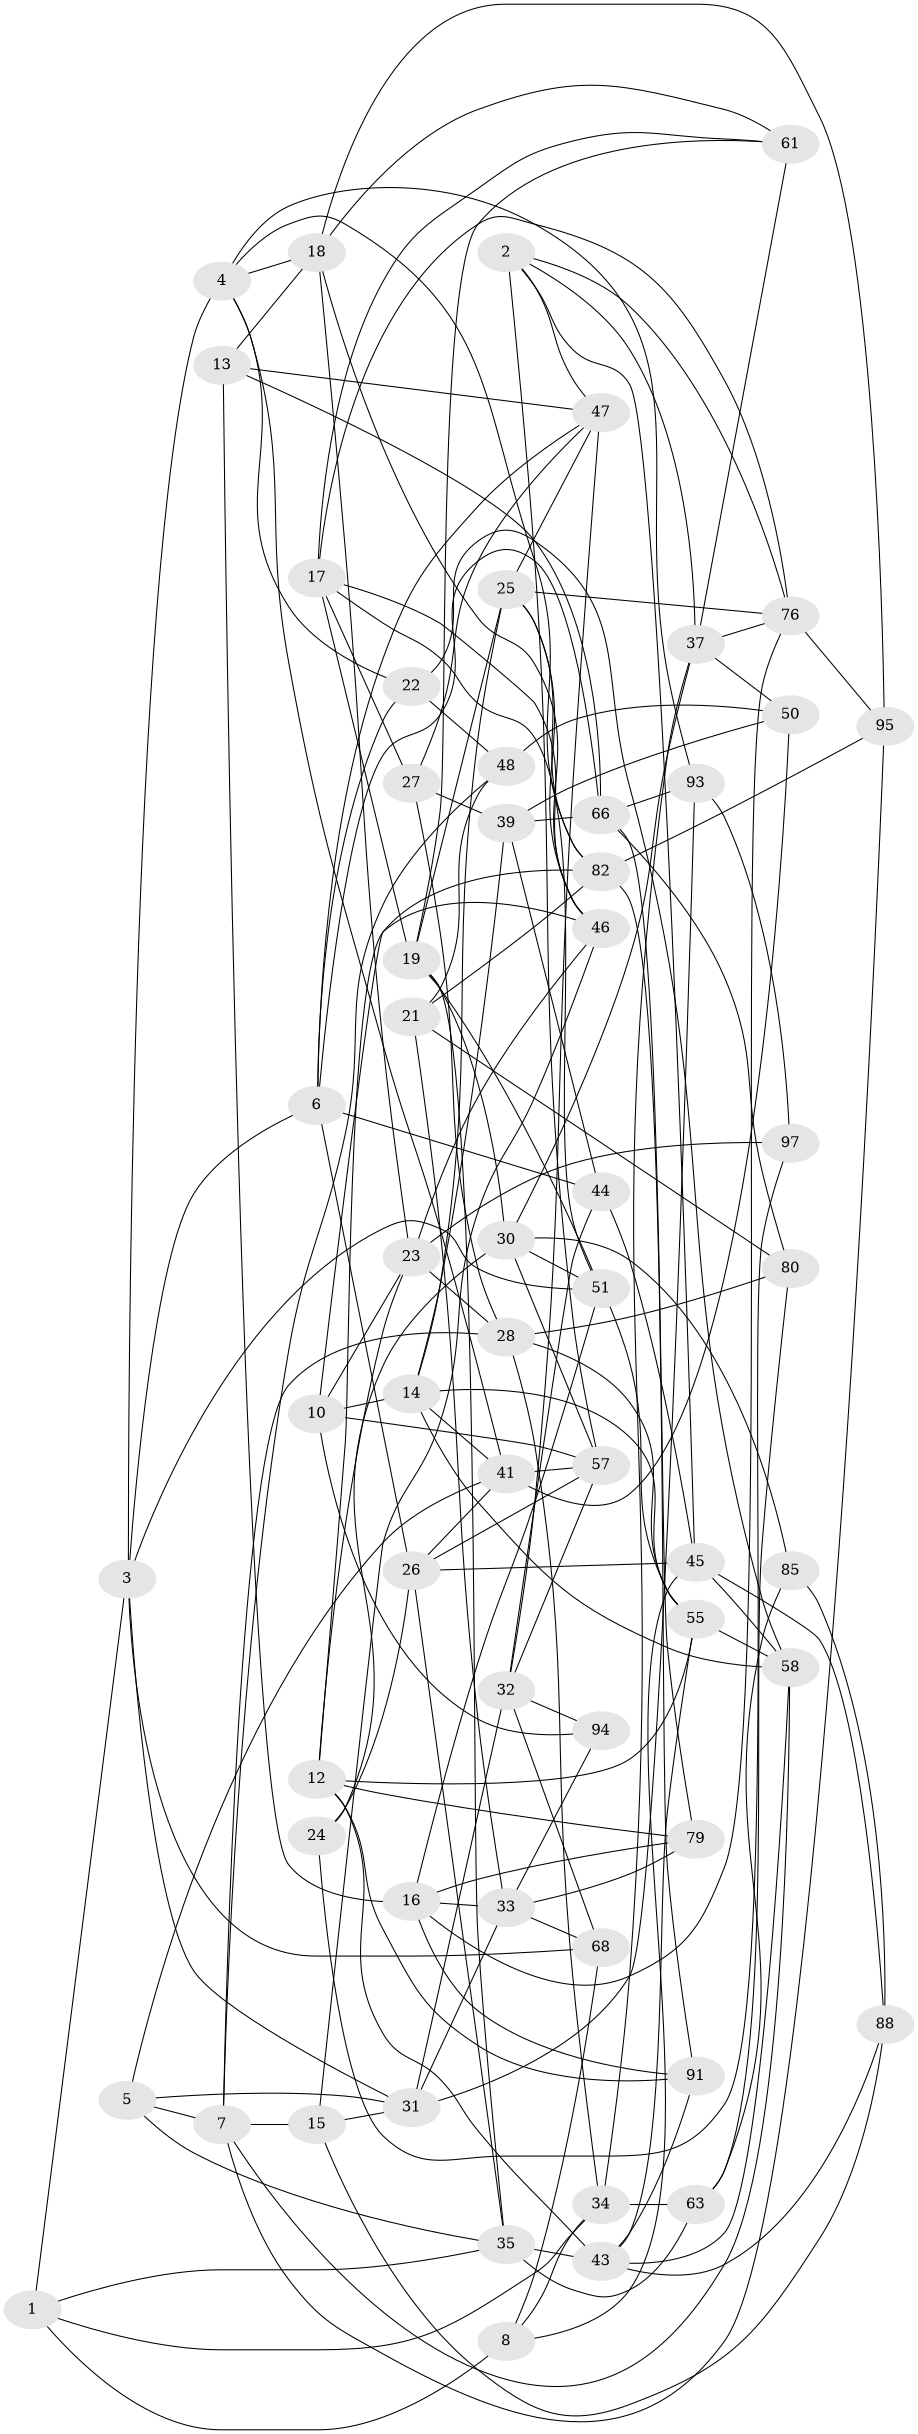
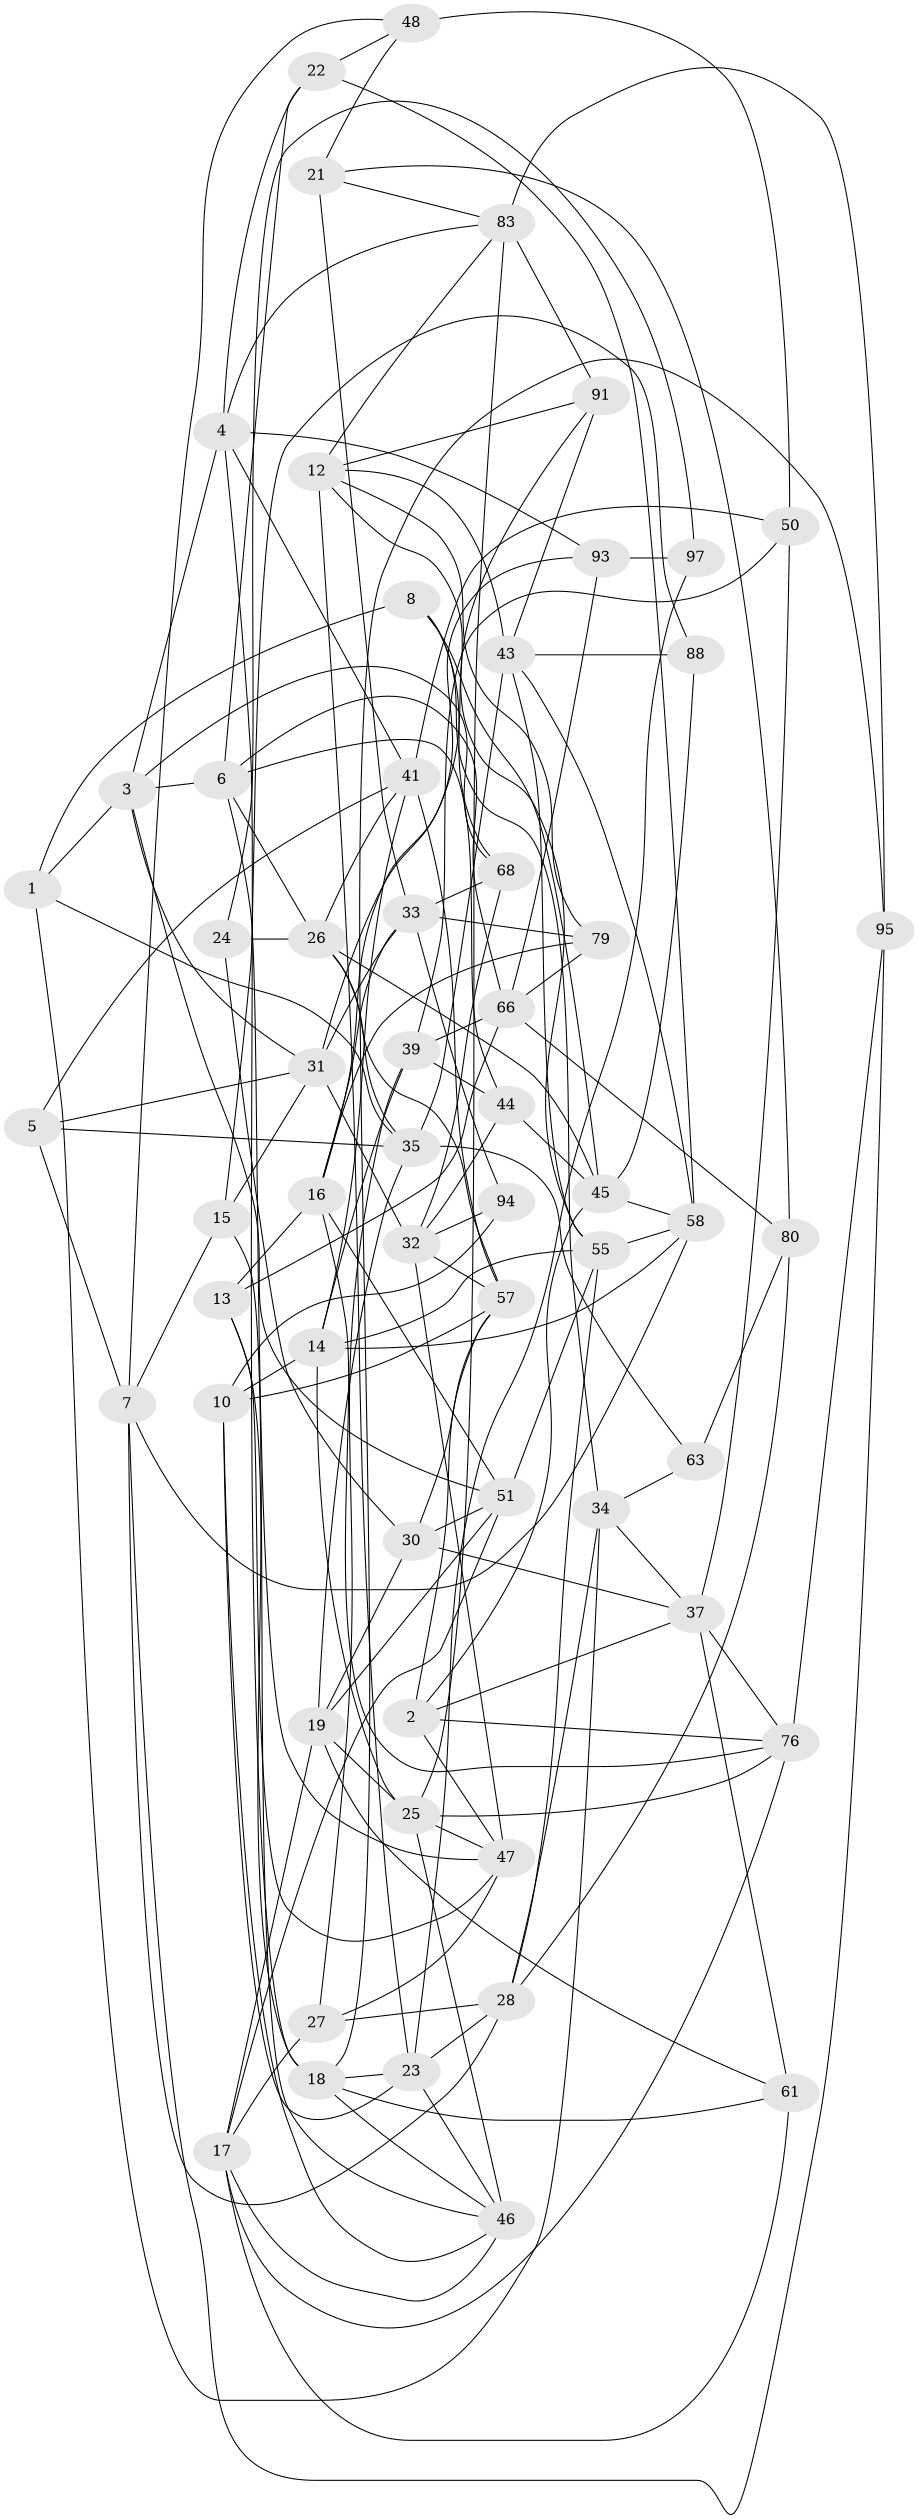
(601, 872) -> (506, 223)
(791, 1571) -> none
